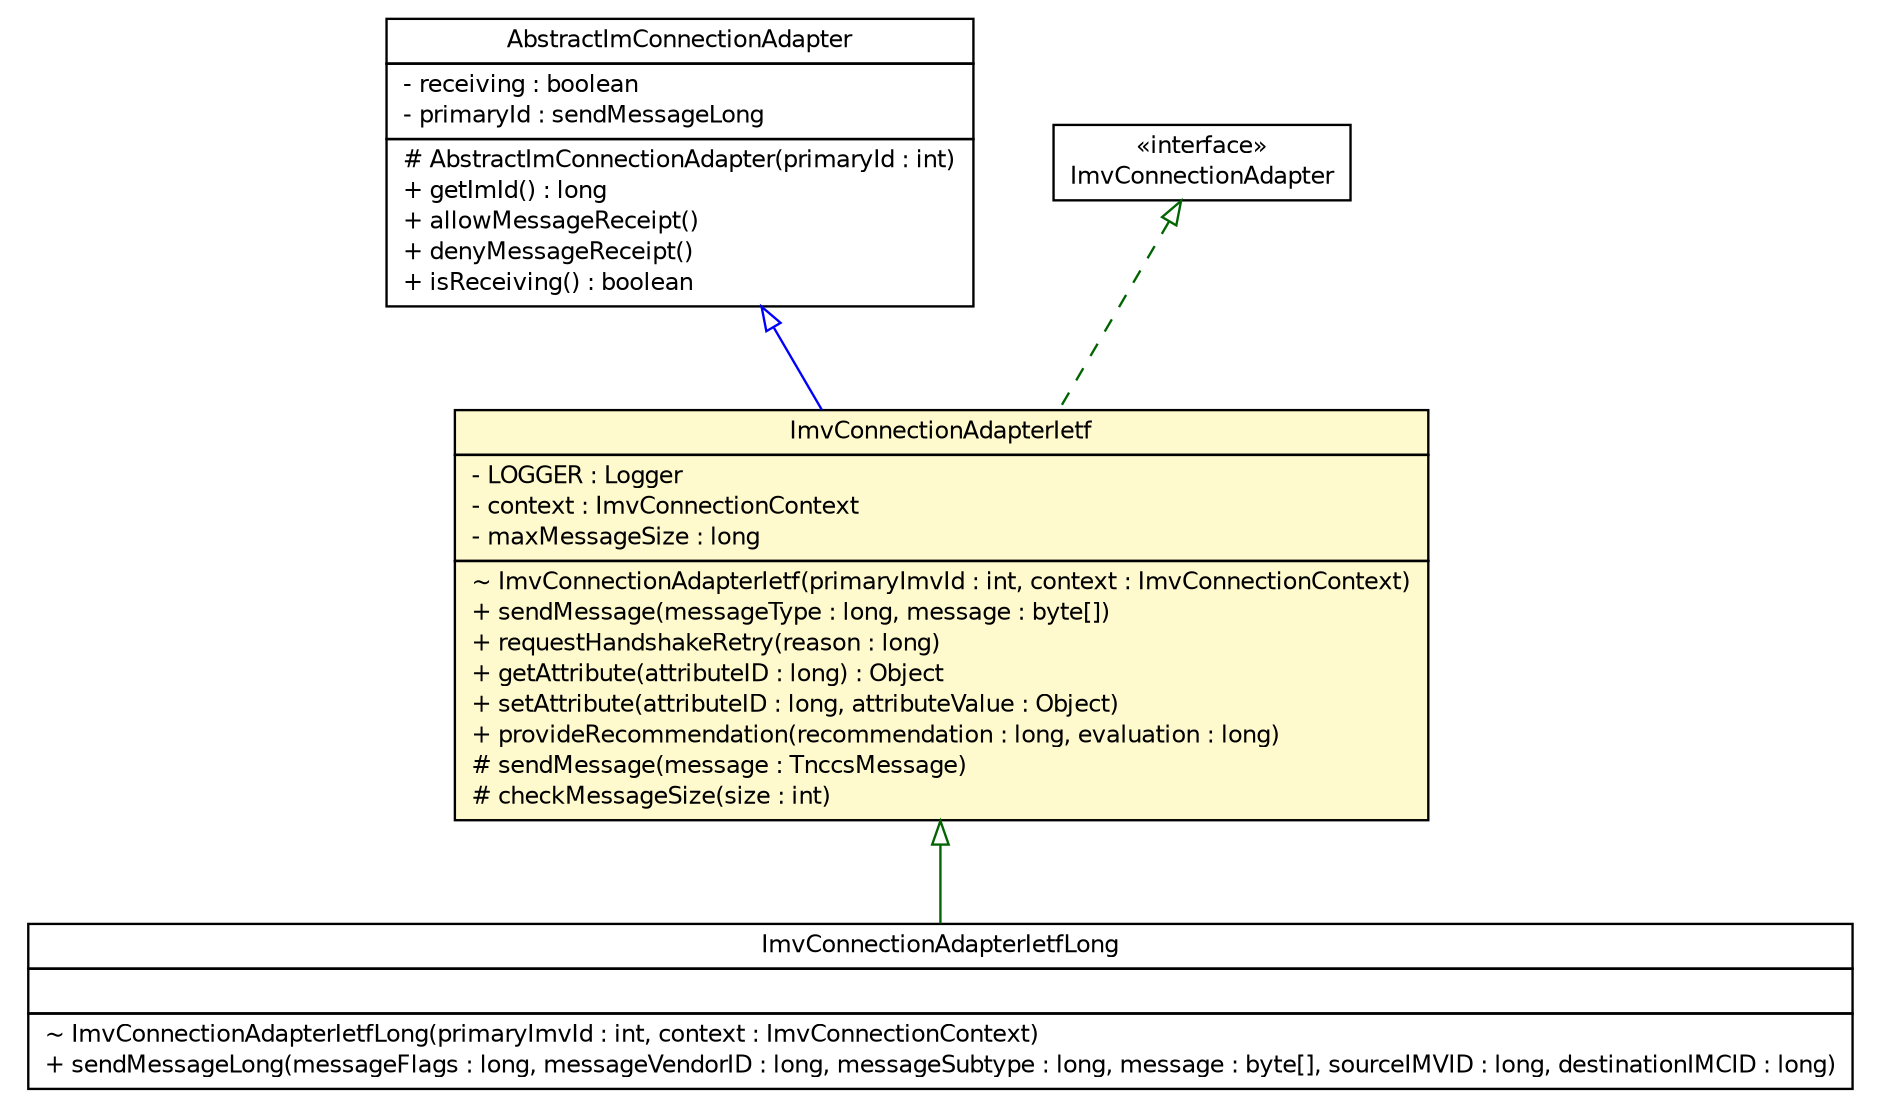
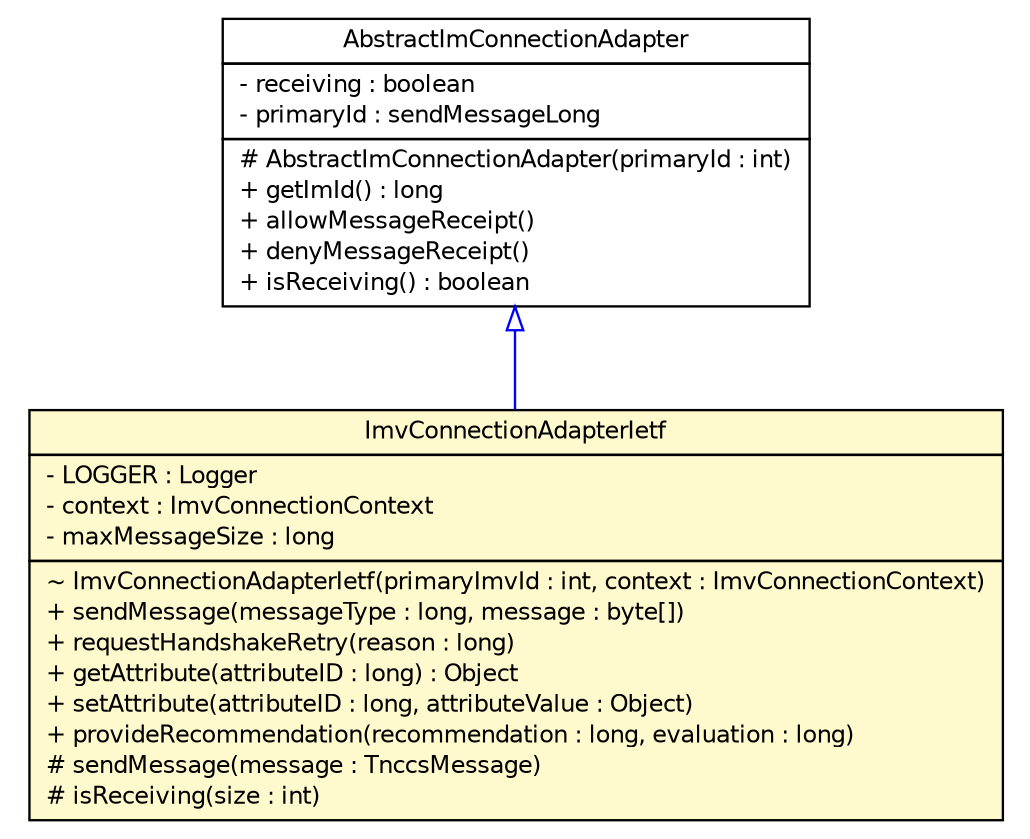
(1202, 163) -> none
(652, 797) -> (184, 797)
(940, 1006) -> none
